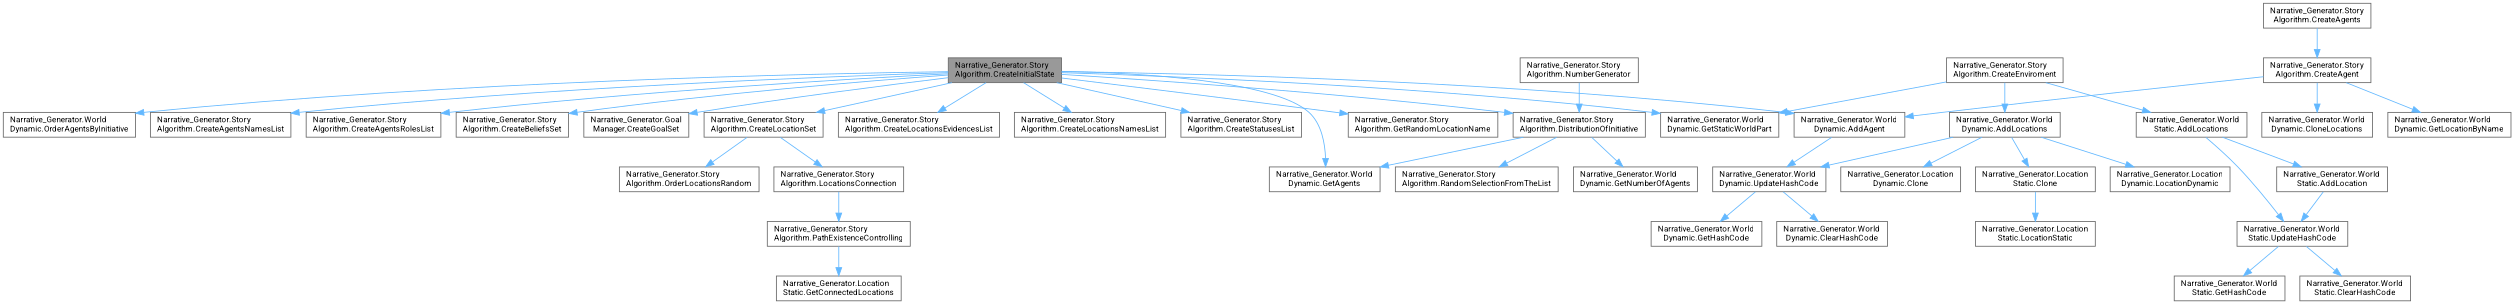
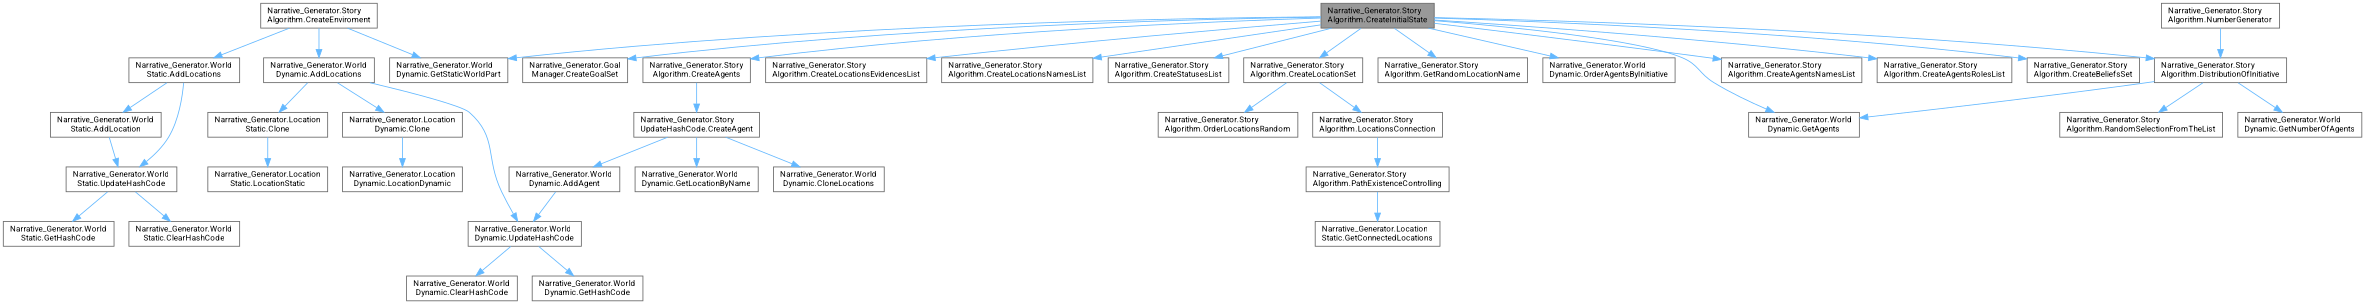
(2317, 70) -> (697, 125)
(1424, 84) -> (1040, 32)
(2083, 151) -> (402, 148)
